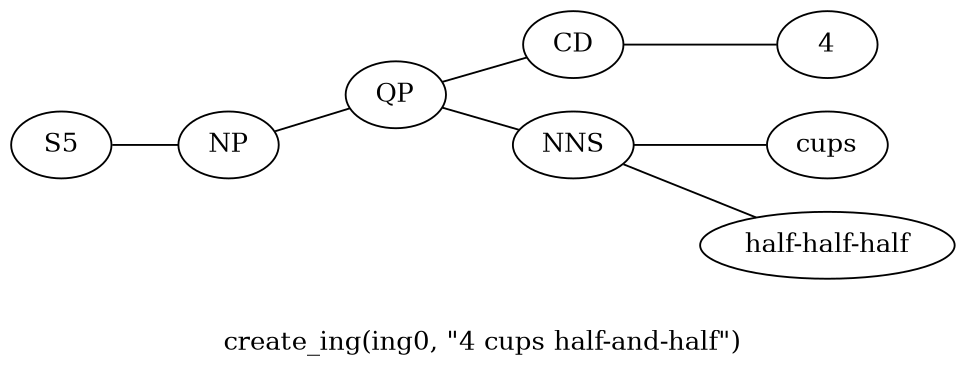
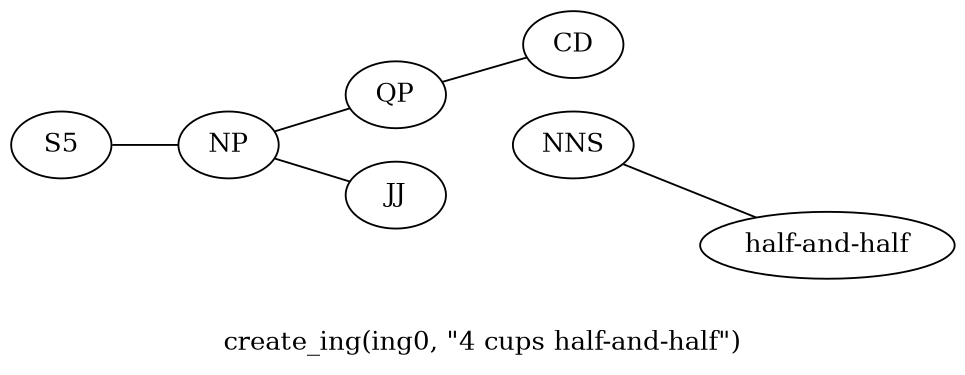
(827, 45) -> none
(481, 119) -> none
(827, 145) -> none
none -> (396, 195)
(827, 245) -> (827, 245)
